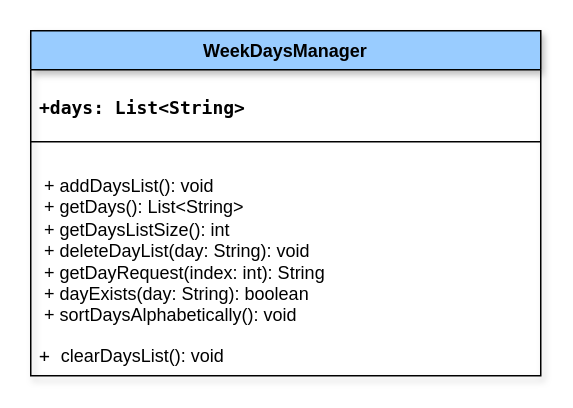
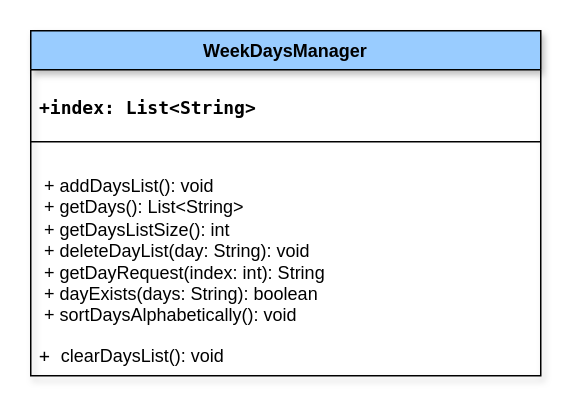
(126, 91) -> (129, 91)
(284, 234) -> (284, 234)
